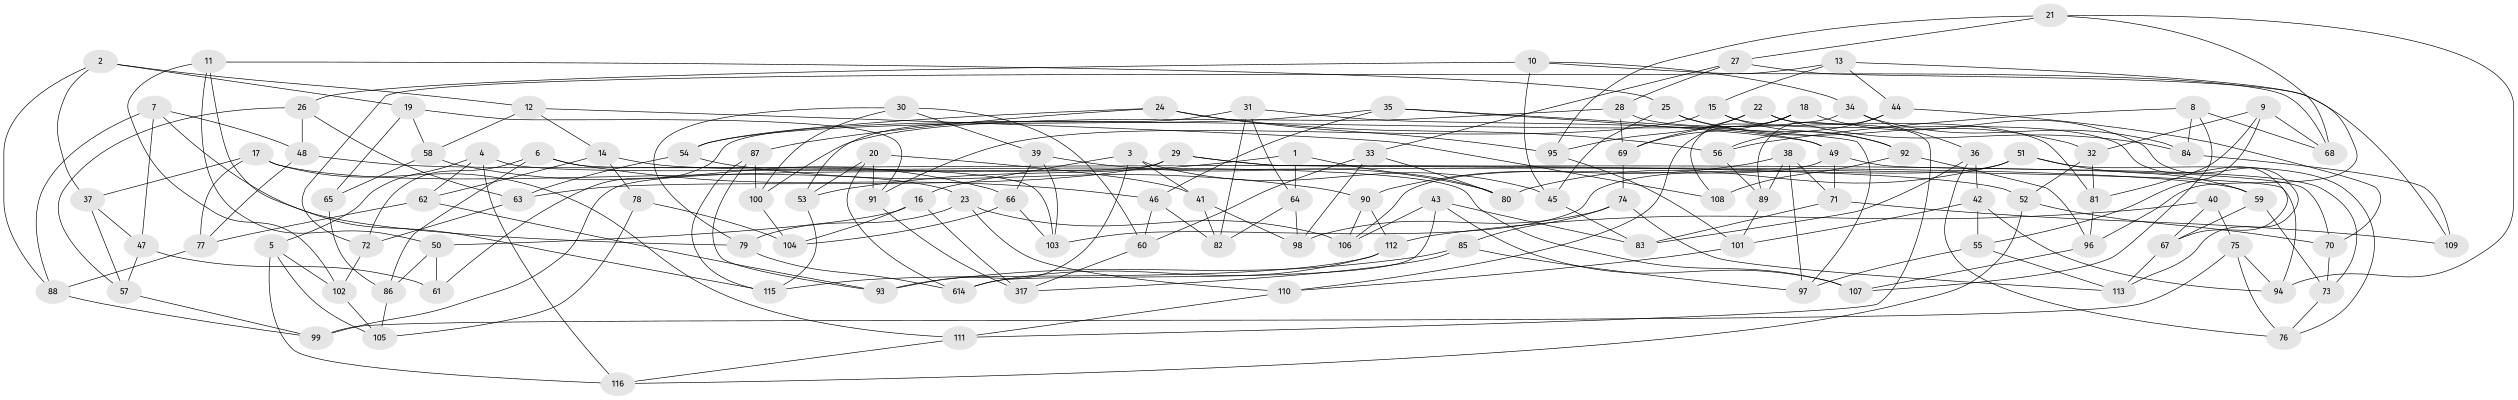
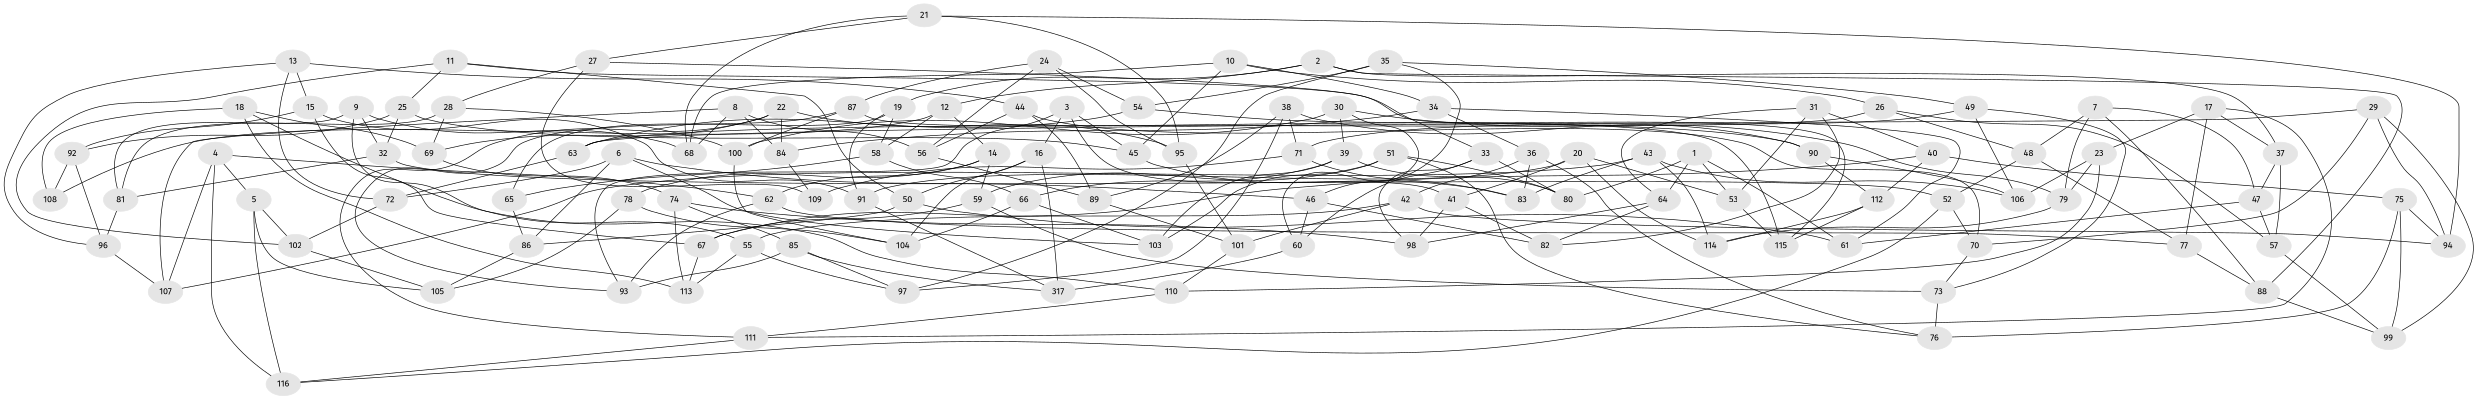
(1530, 123) -> (1885, 134)
none -> (1772, 197)
(959, 292) -> (1711, 246)
